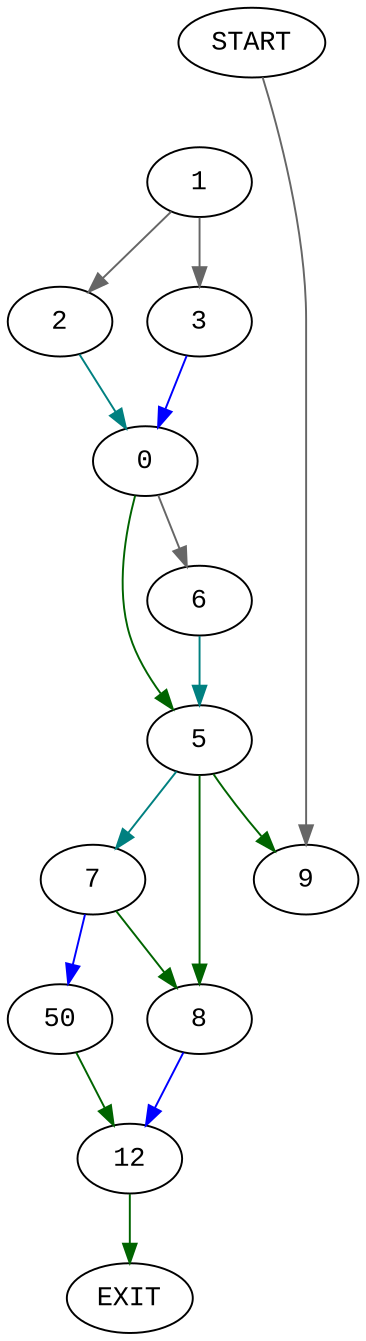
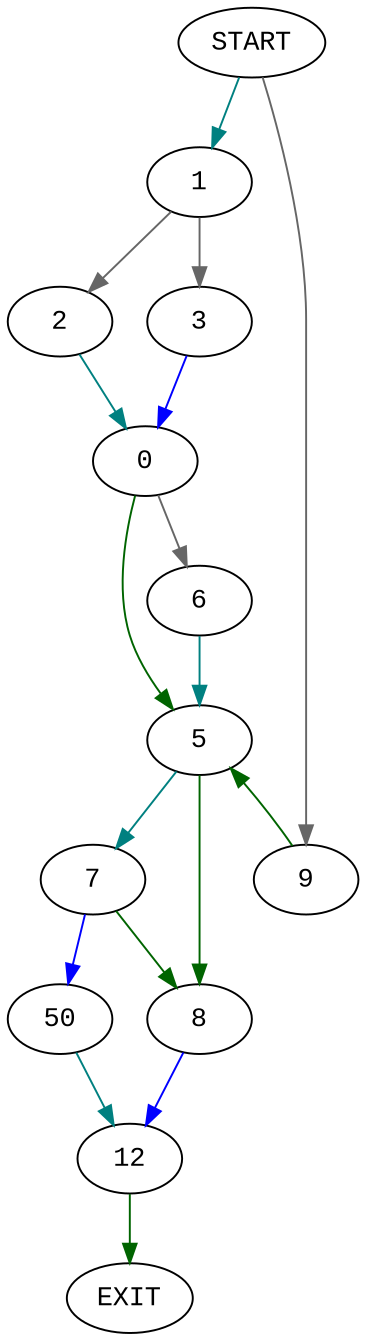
none -> (229, 103)
(237, 806) -> (269, 814)
(90, 1080) -> (90, 1080)
